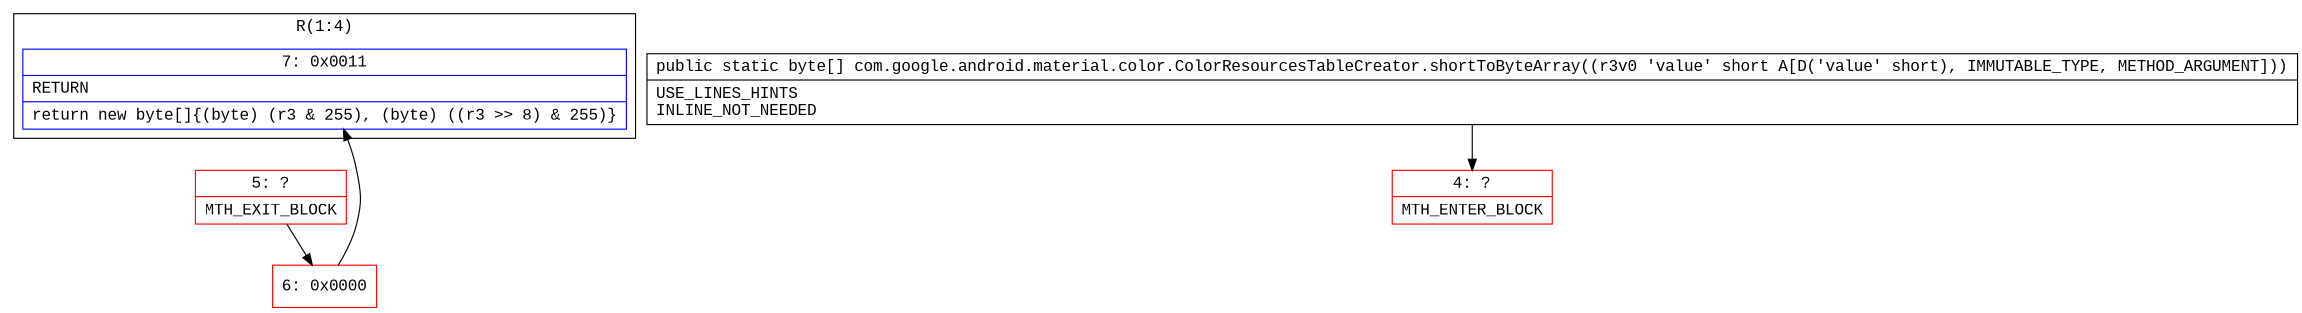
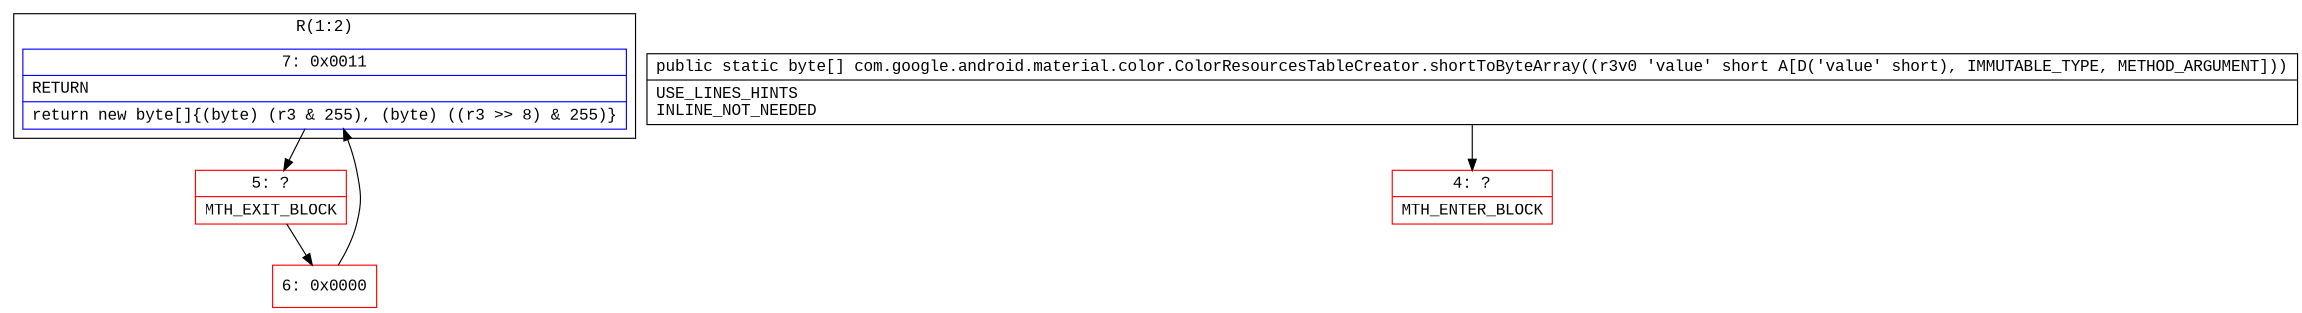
(325, 27) -> (325, 27)
none -> (297, 145)
